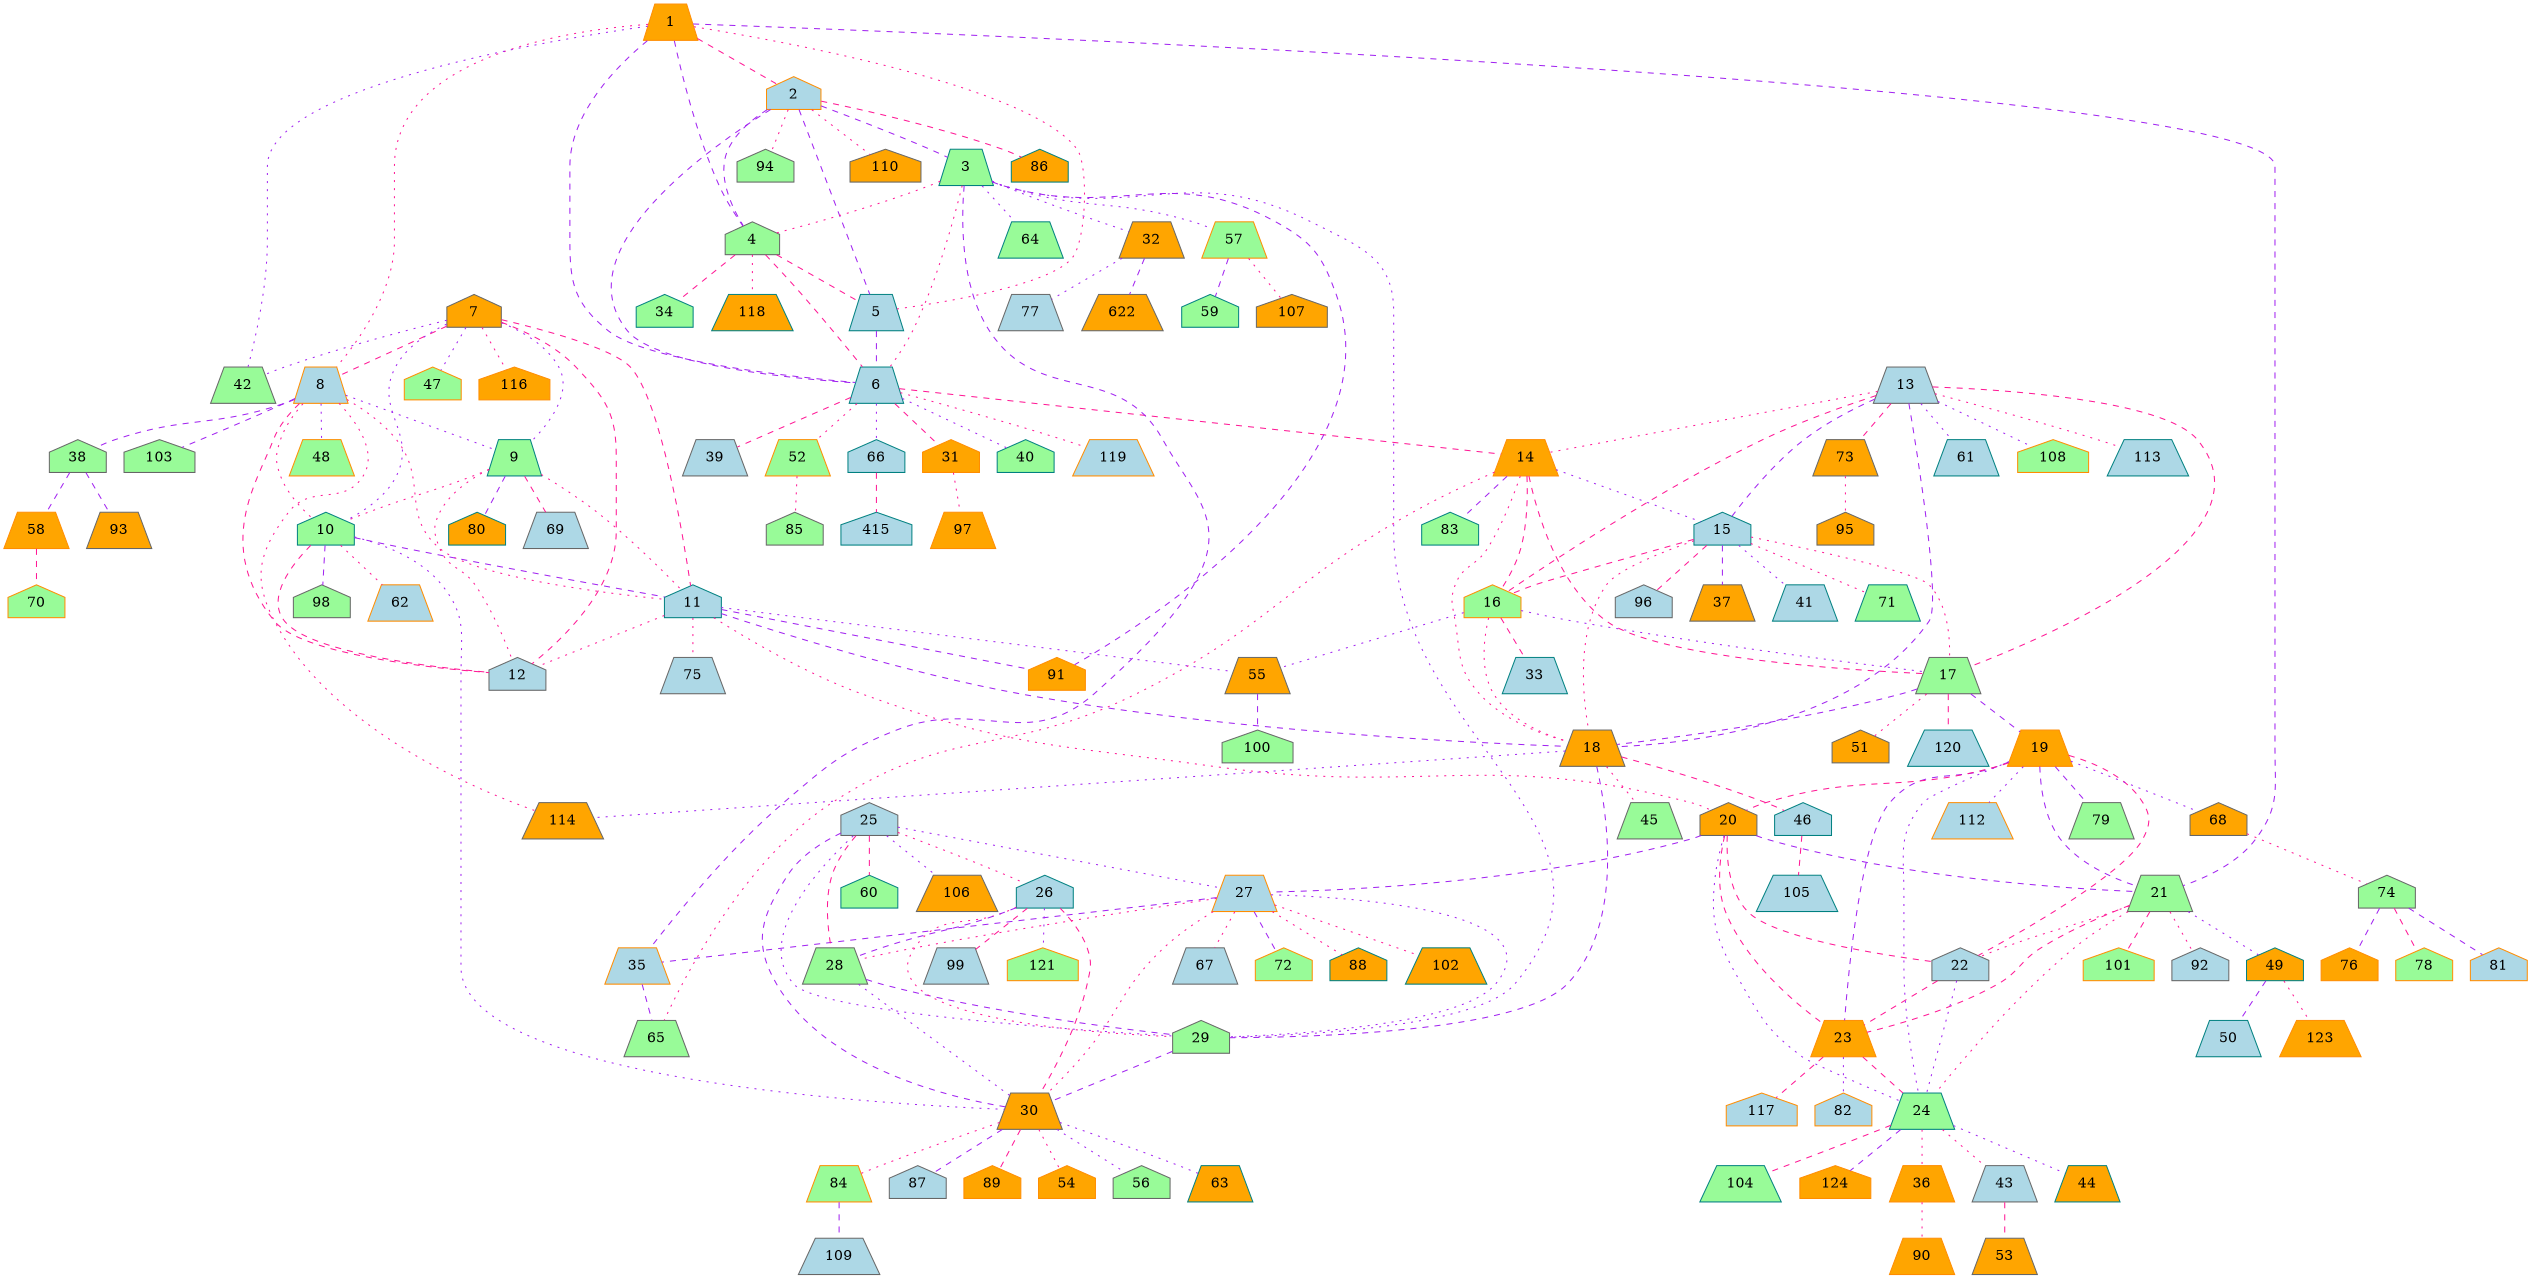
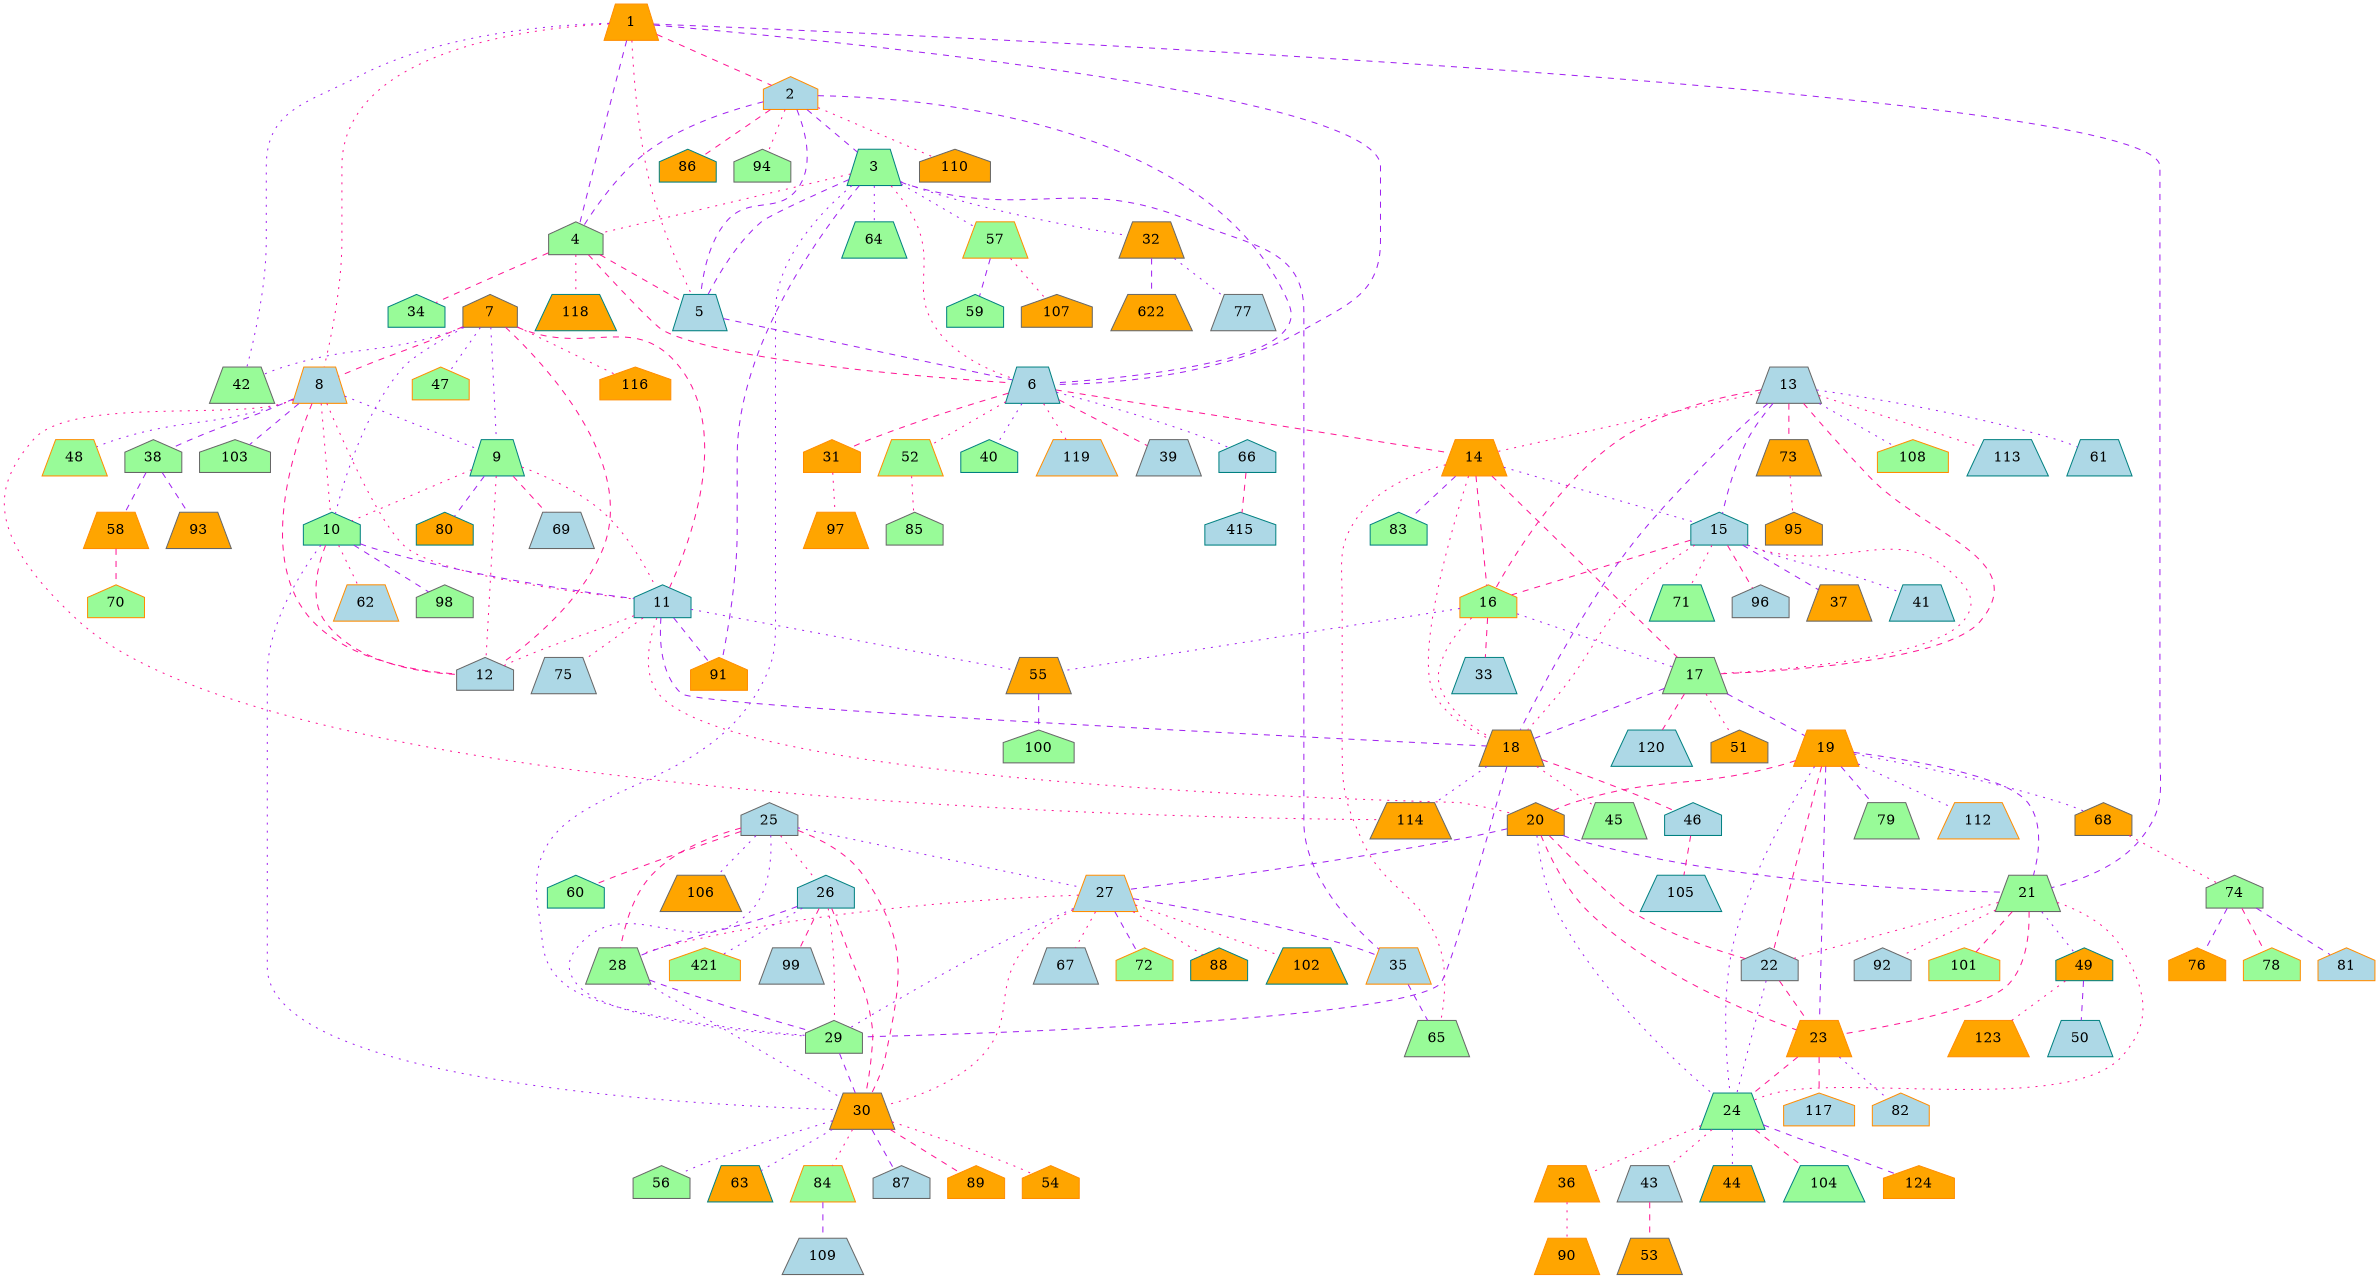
none -> (764, 220)
(1043, 966) -> (705, 966)
(801, 1016) -> (895, 942)
